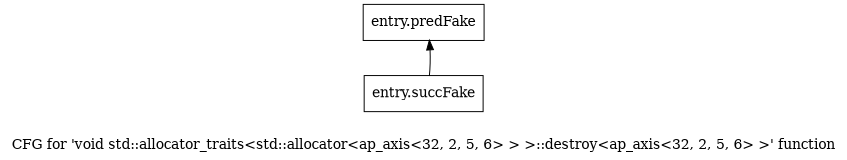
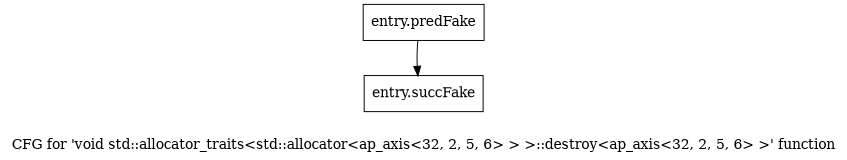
(430, 63) -> (417, 53)
